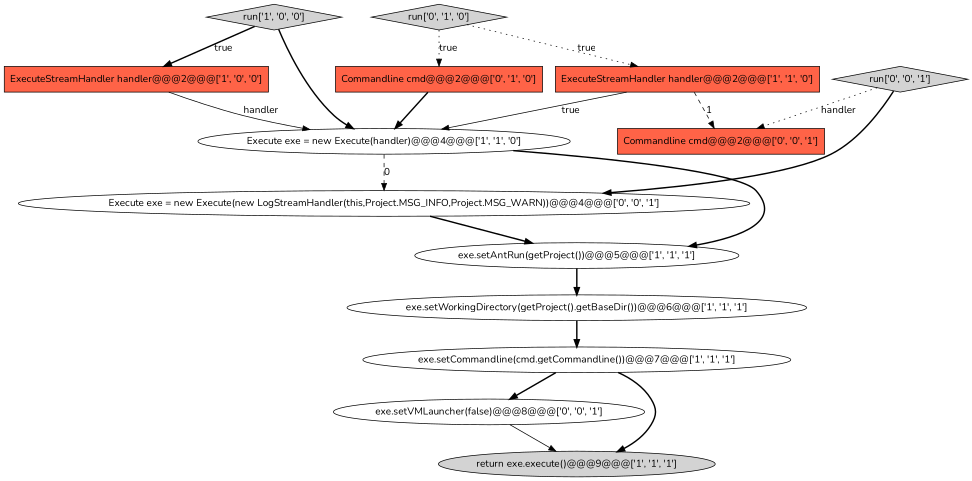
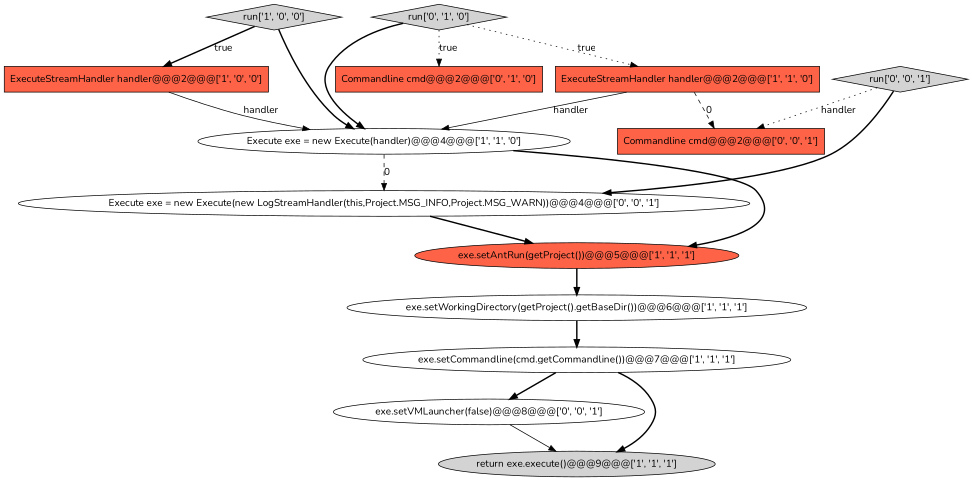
(414, 108) -> (334, 60)
(571, 110) -> (571, 110)
(709, 110) -> (709, 110)
(577, 256) -> (577, 256)
